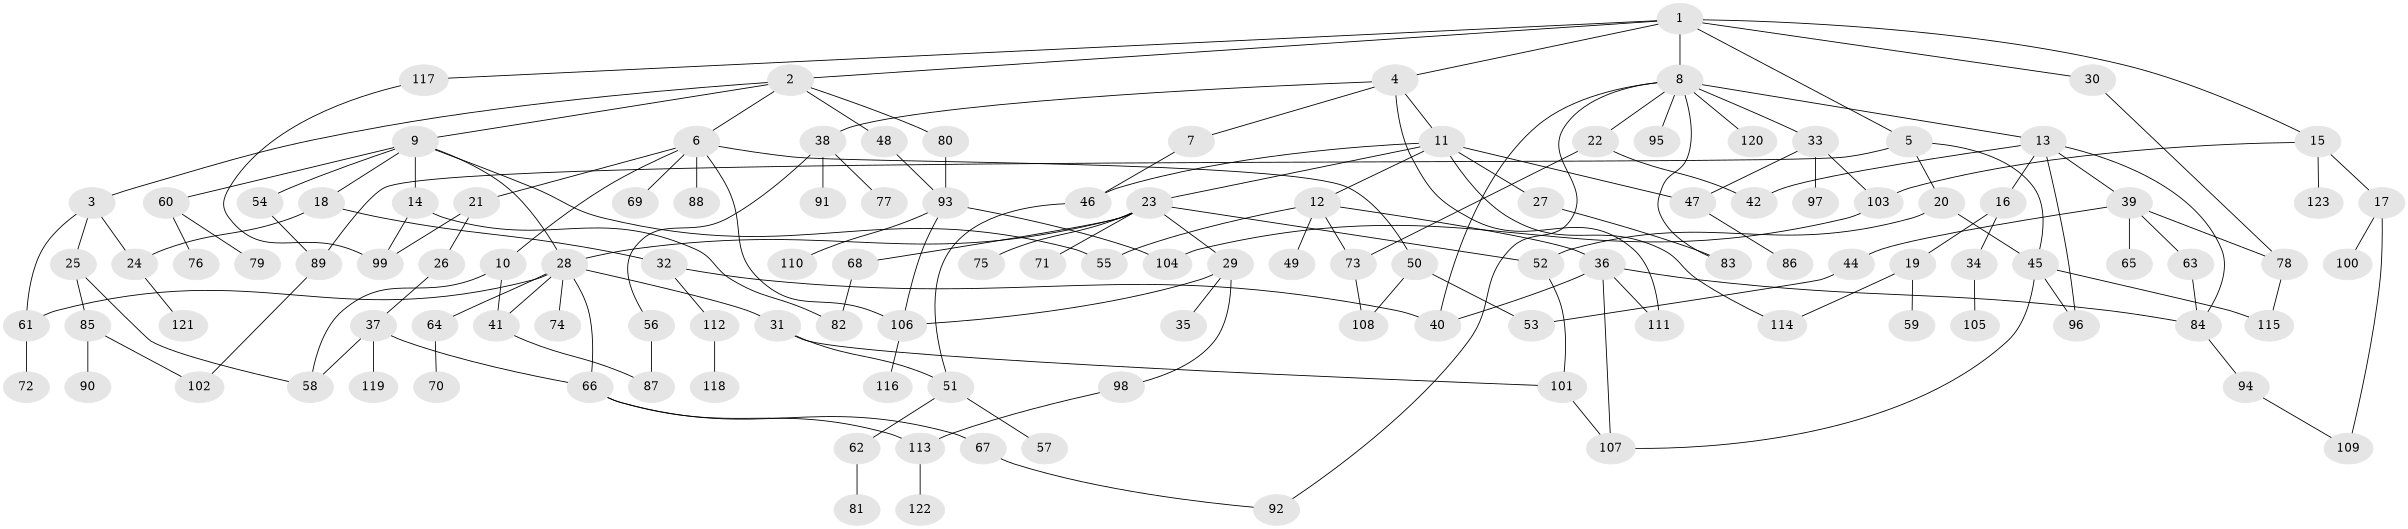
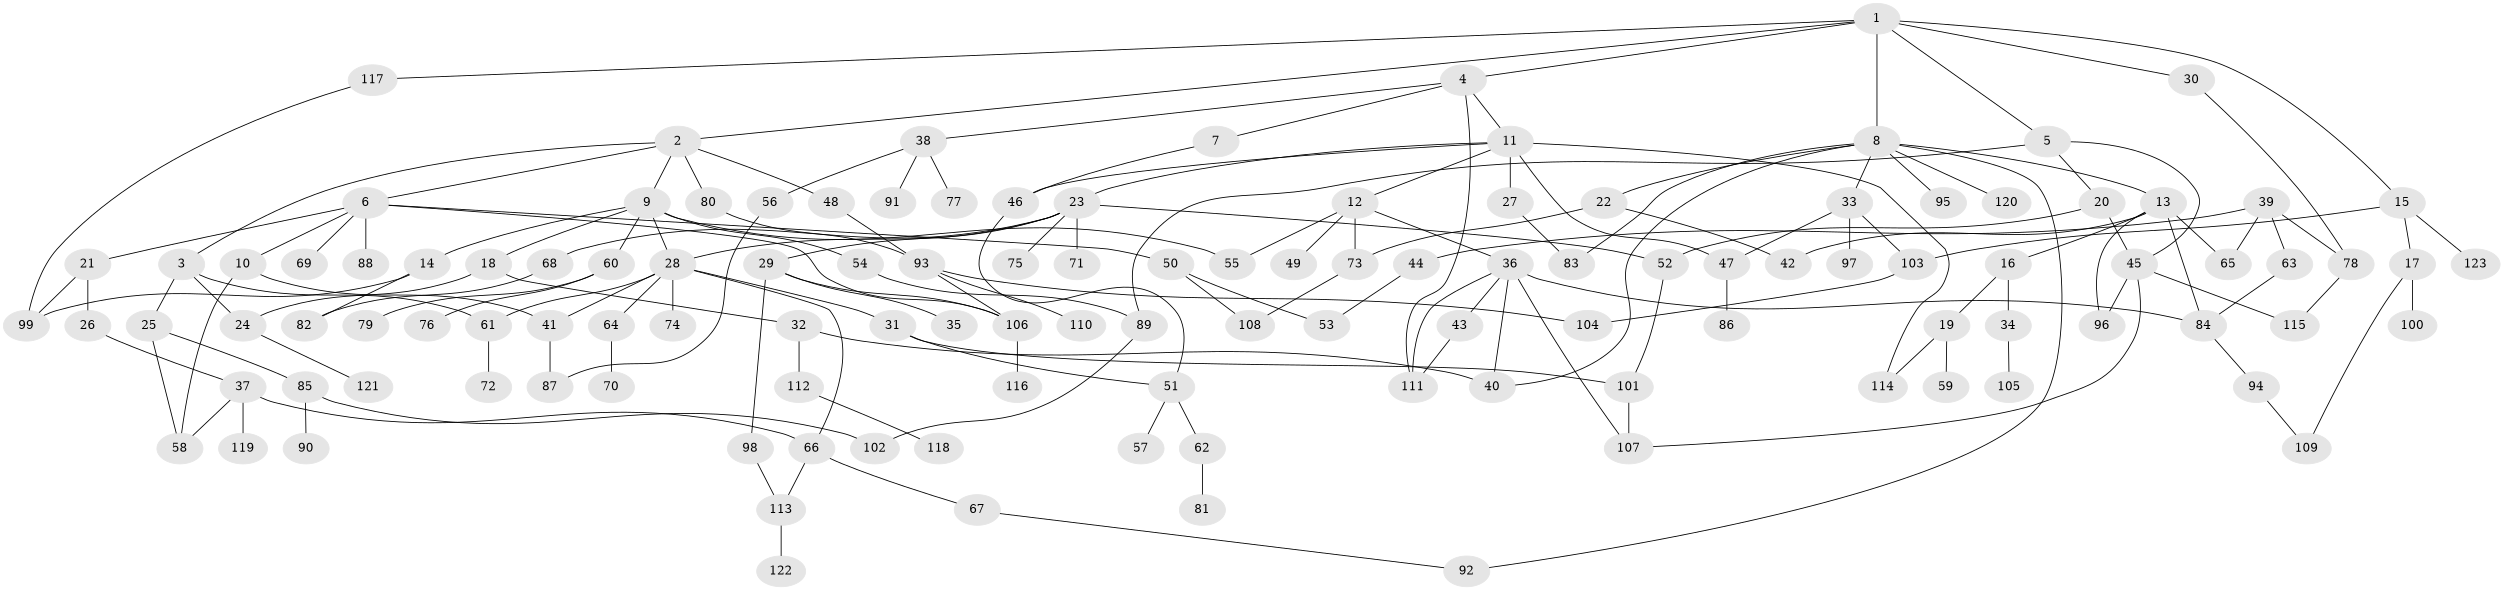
(2086, 172) -> (2196, 234)
none -> (1460, 326)
